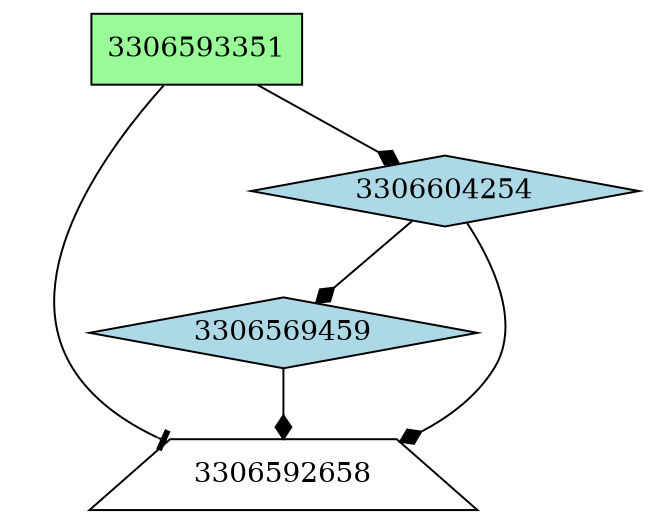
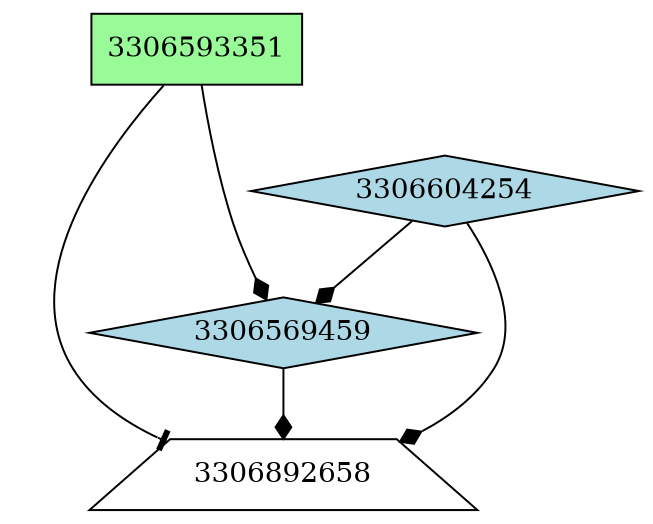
(318, 118) -> (222, 184)
(283, 475) -> (283, 475)
